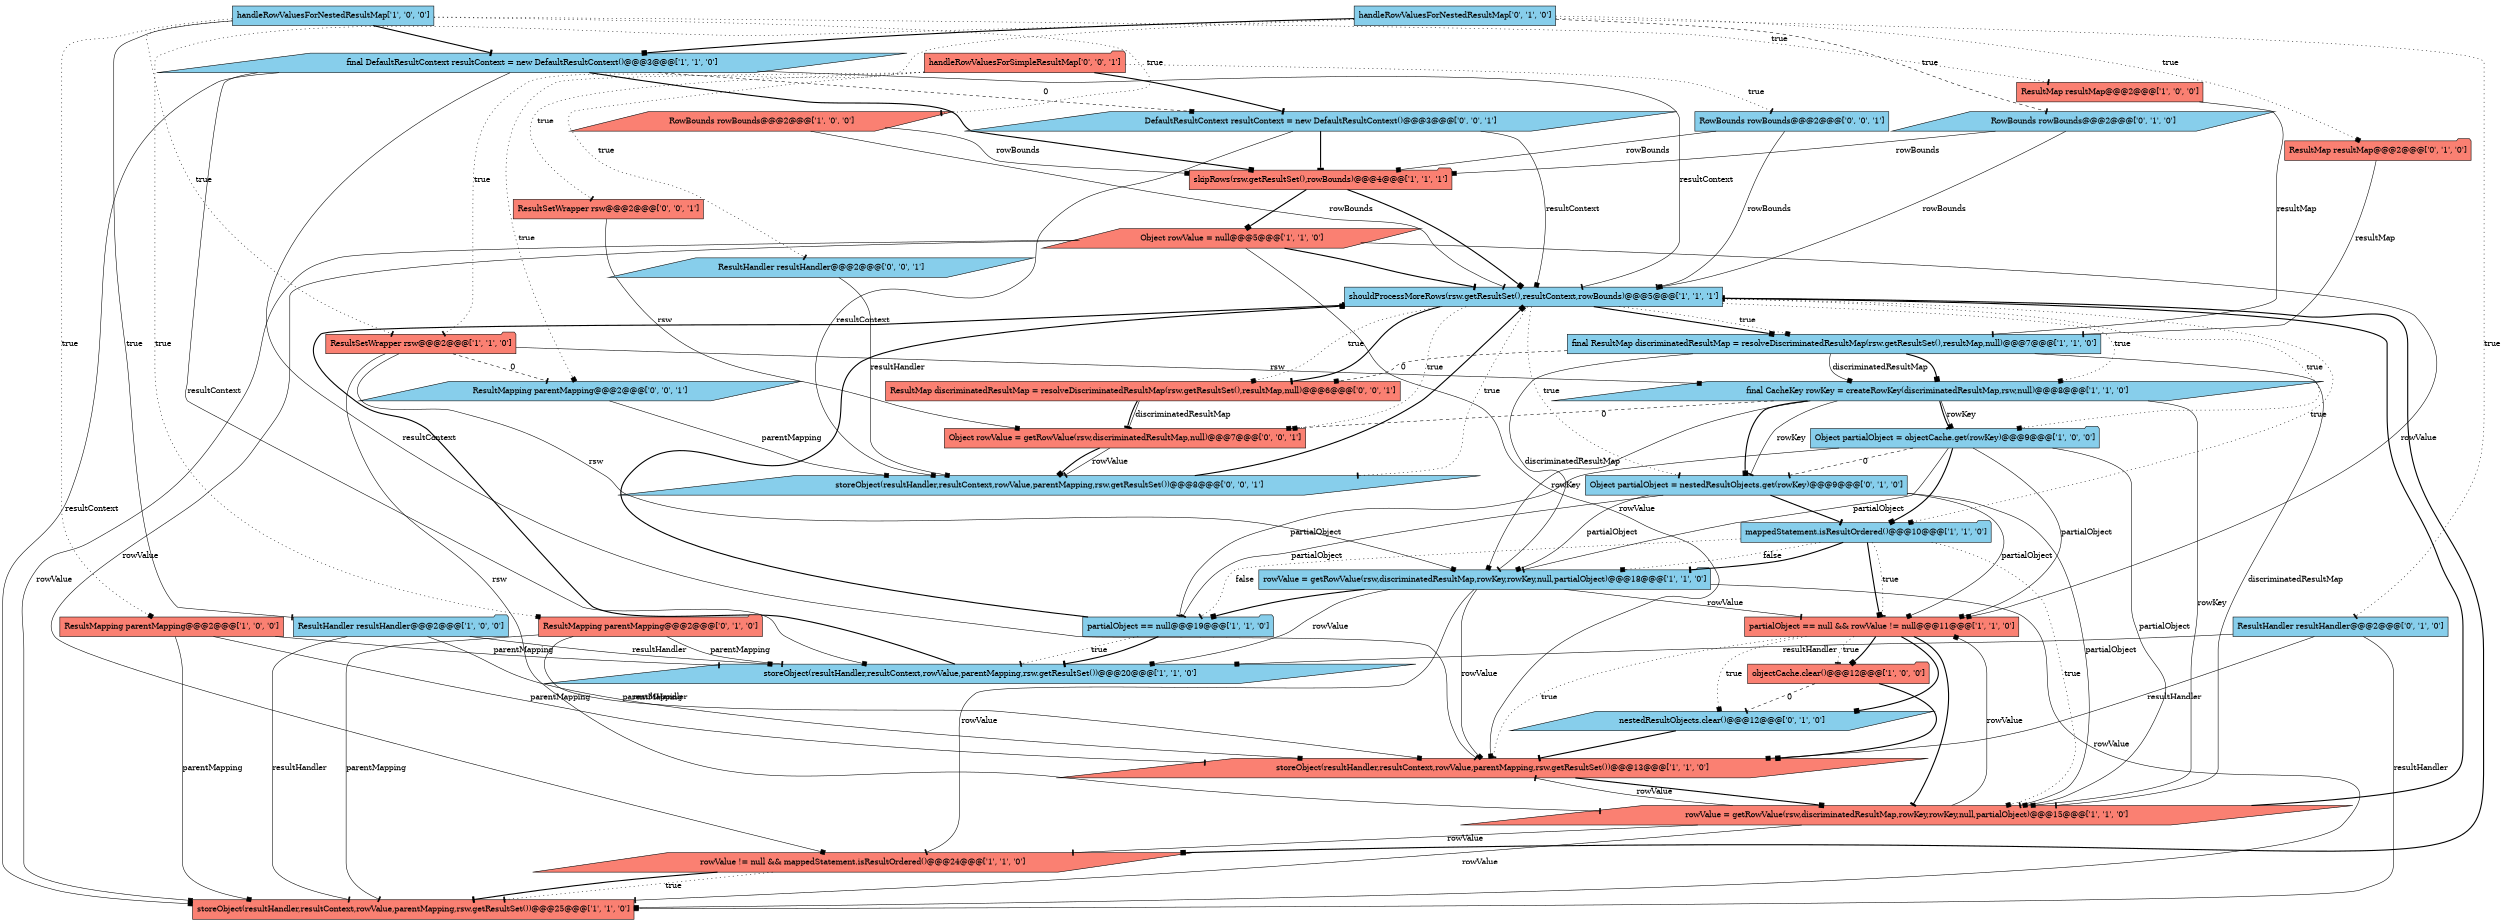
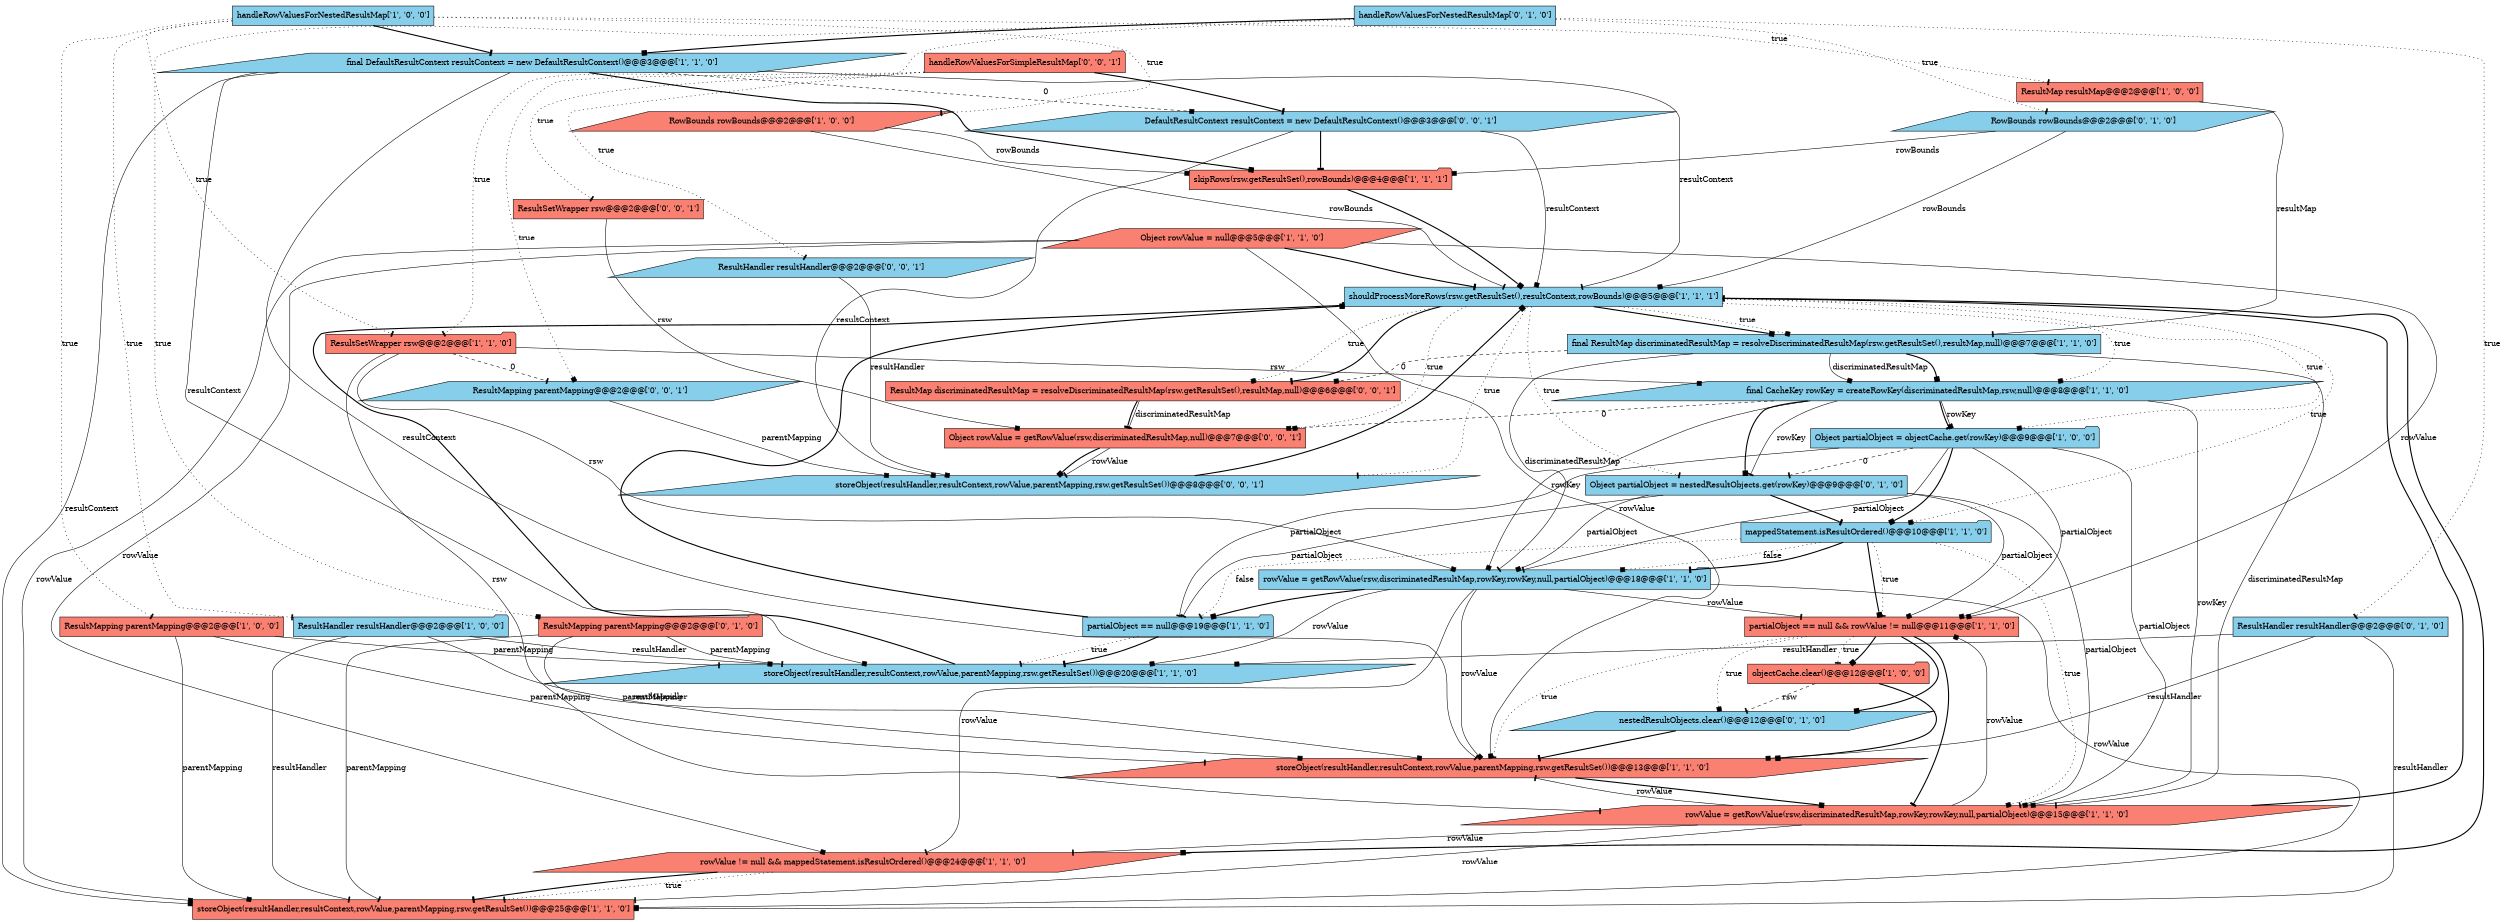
(1805, 38) -> (1805, 38)
(1792, 121) -> none
(2378, 151) -> none
(1279, 208) -> none
(62, 264) -> (62, 264)
(123, 329) -> (123, 329)
(1790, 697) -> (1790, 697)
